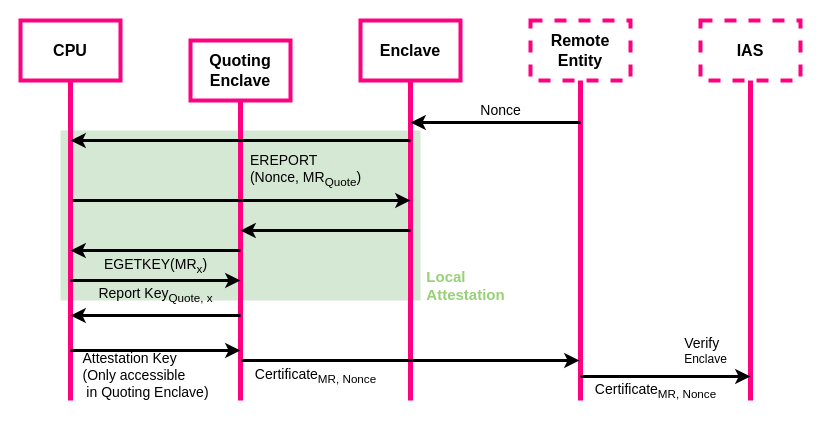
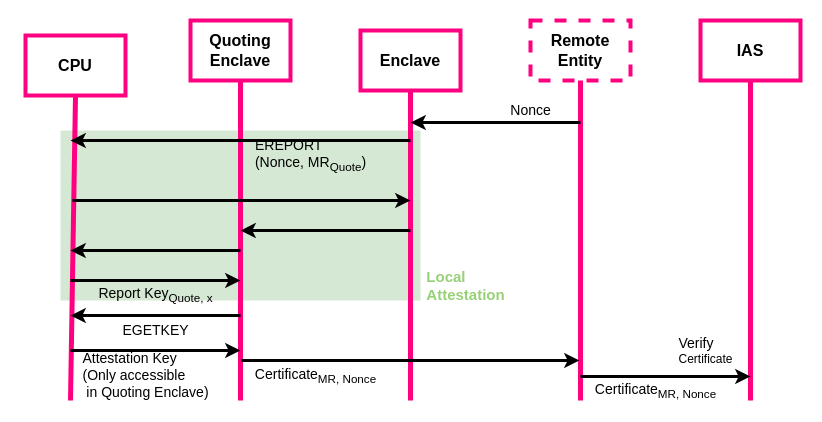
(71, 51) -> (76, 66)
(411, 51) -> (411, 61)
(751, 51) -> (751, 51)
(241, 71) -> (241, 51)
(501, 111) -> (531, 111)
(306, 171) -> (311, 156)
(156, 266) -> none
none -> (156, 331)
(706, 351) -> (706, 351)
